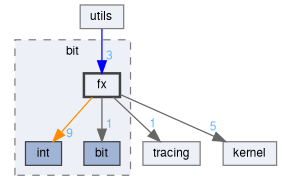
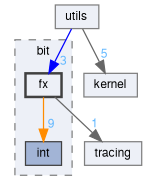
(167, 115) -> (91, 45)
(102, 154) -> none
